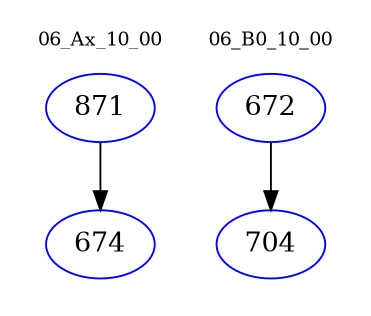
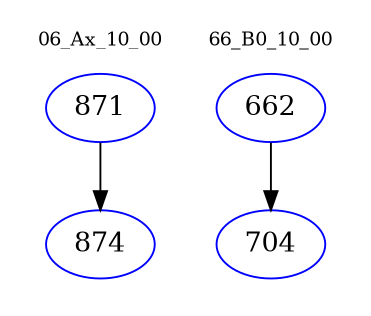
(271, 41) -> (271, 41)
(271, 108) -> (271, 108)
(100, 244) -> (100, 244)
